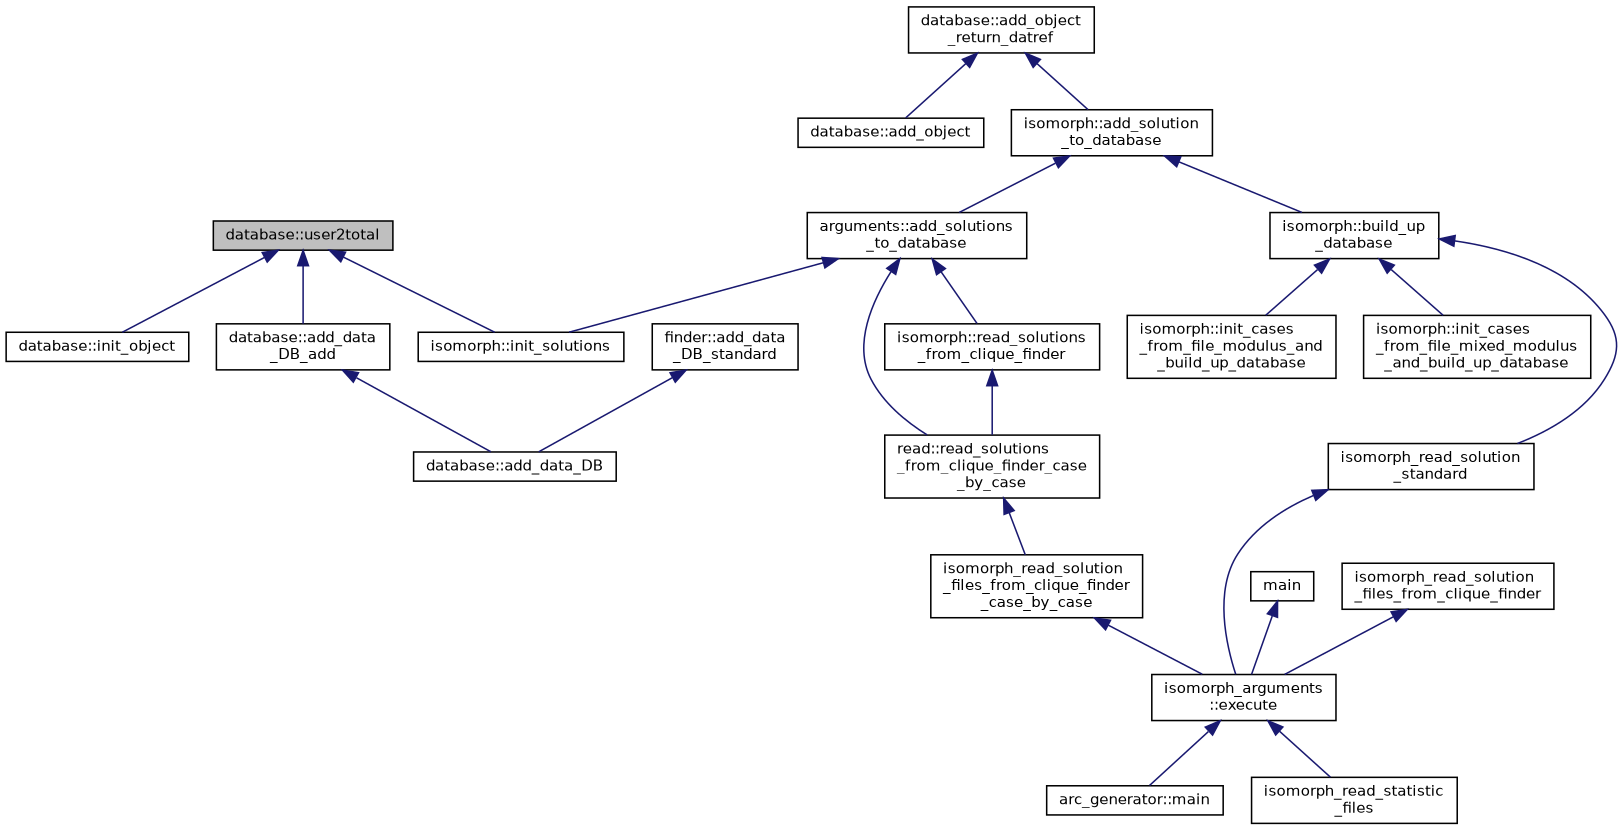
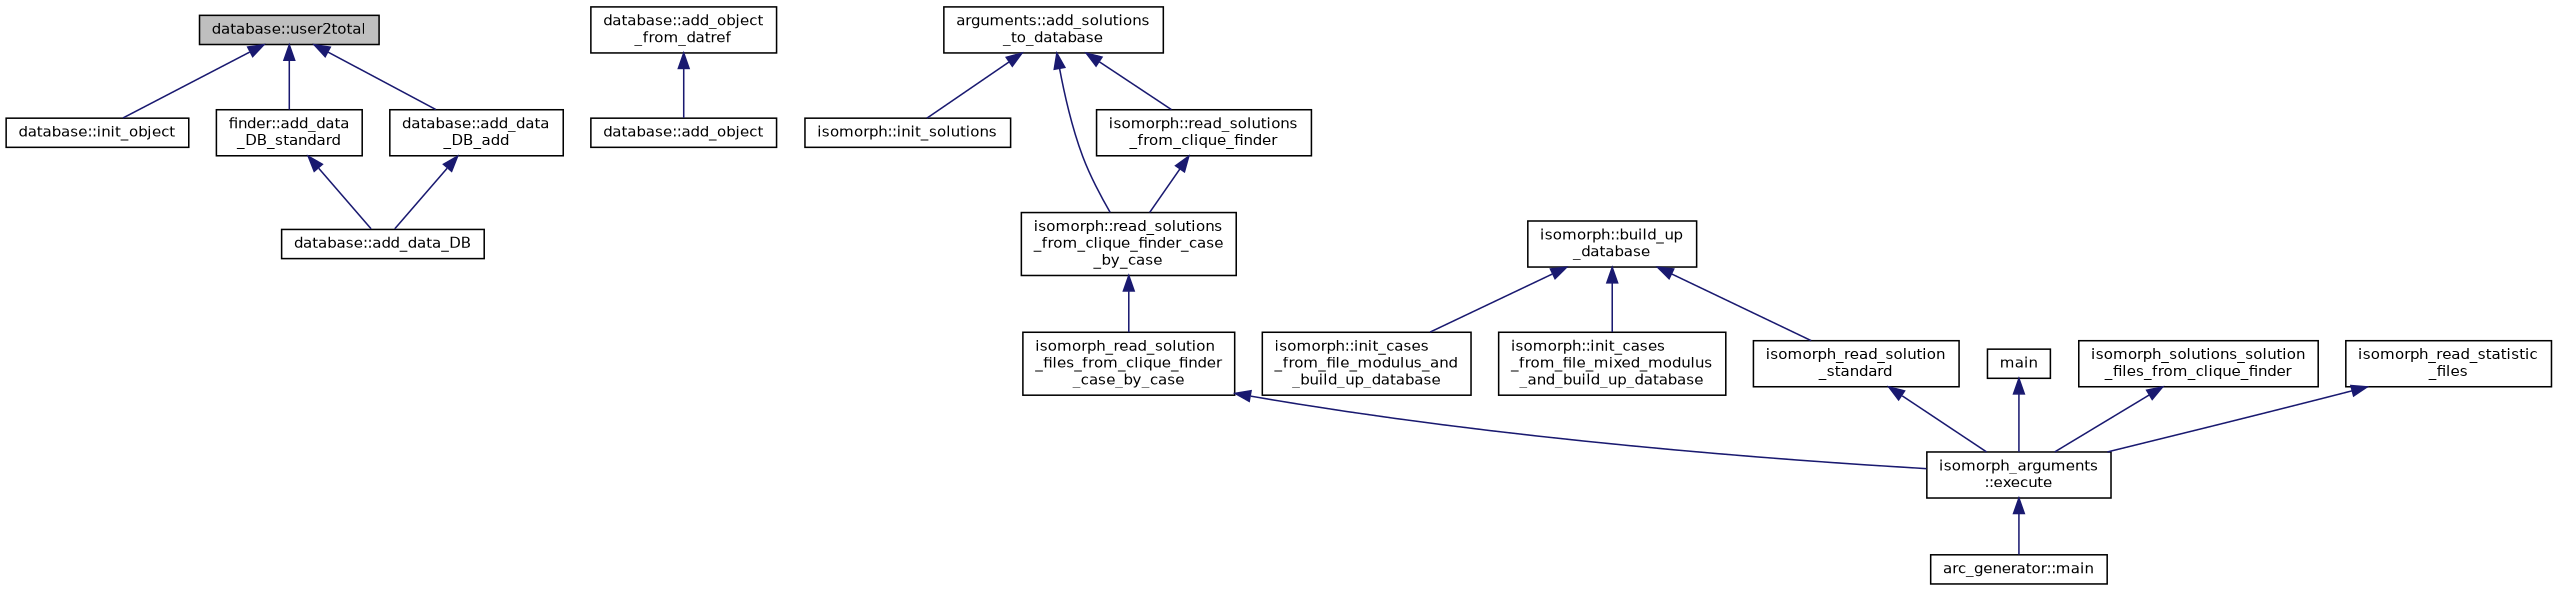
(1001, 30) -> (684, 30)
(1112, 133) -> none
(419, 295) -> (289, 85)
(992, 467) -> (1129, 244)
(1448, 586) -> (2198, 364)
(1305, 754) -> (2230, 422)
